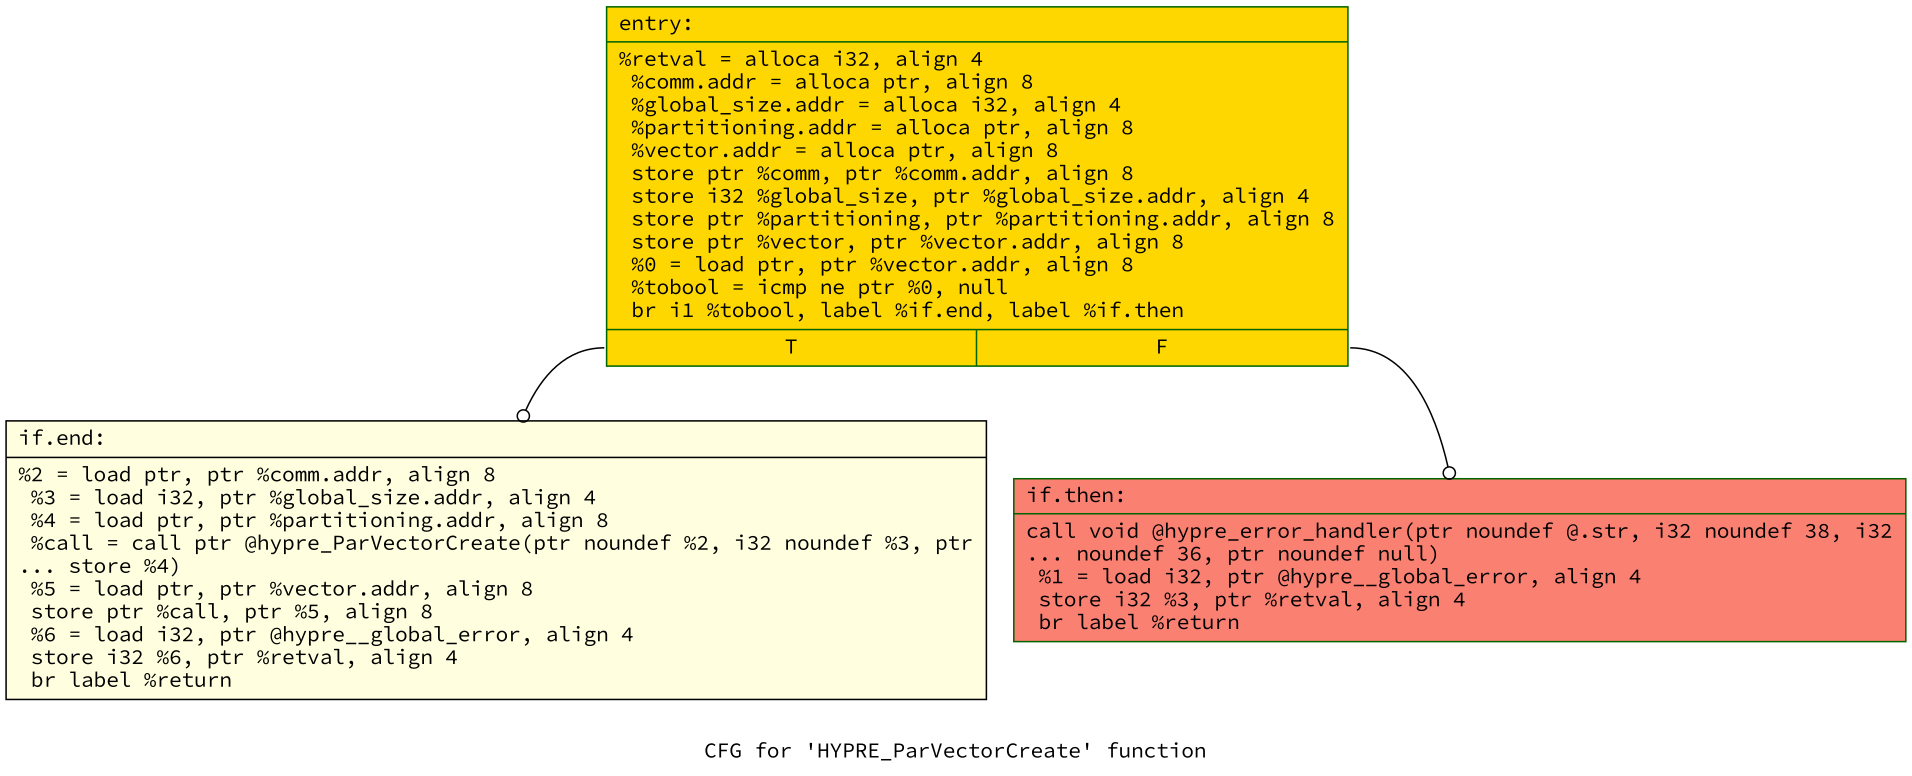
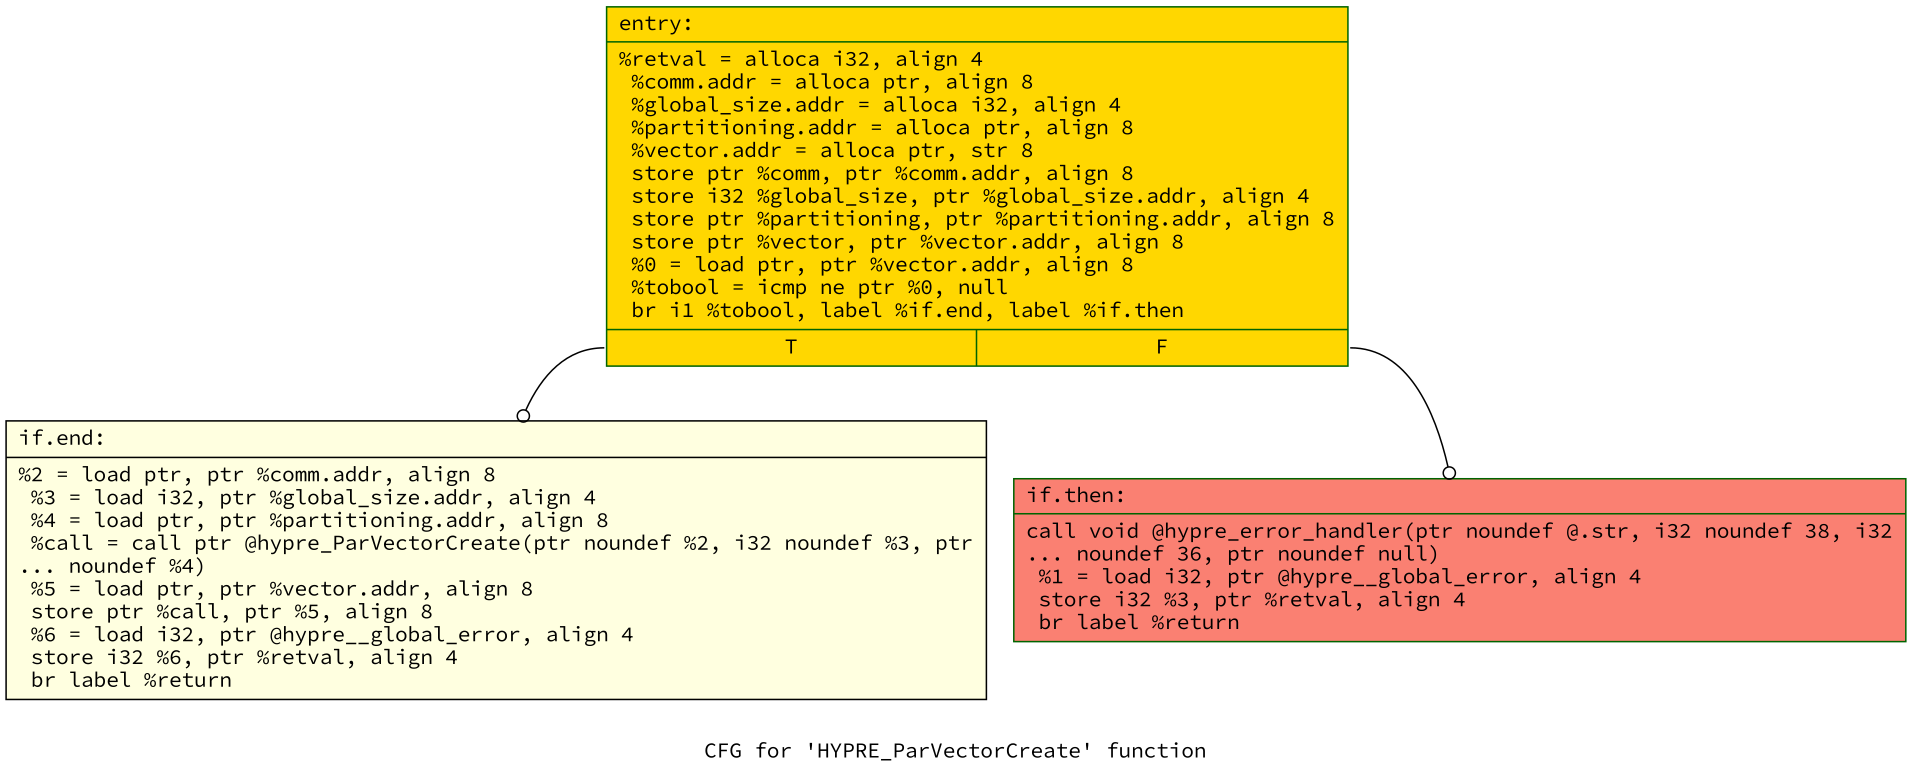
(839, 151) -> (827, 151)
(100, 566) -> (113, 566)
